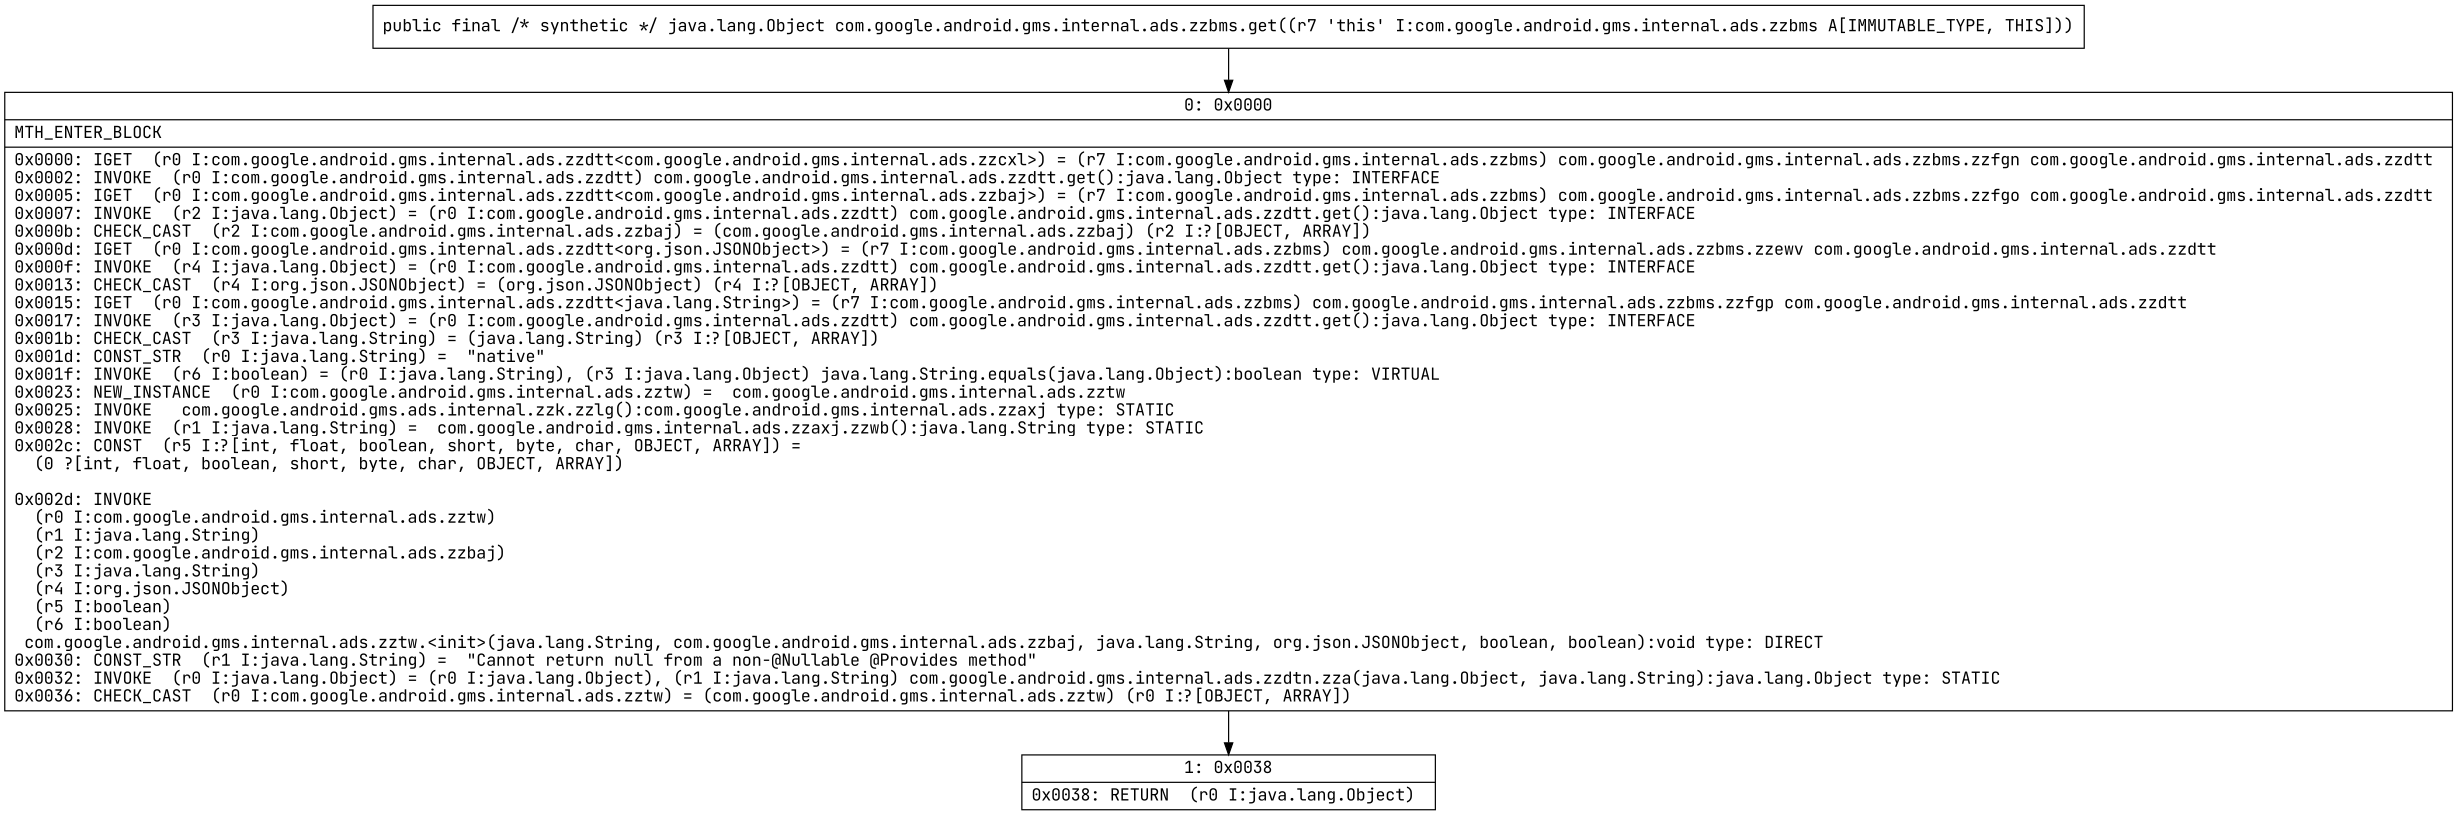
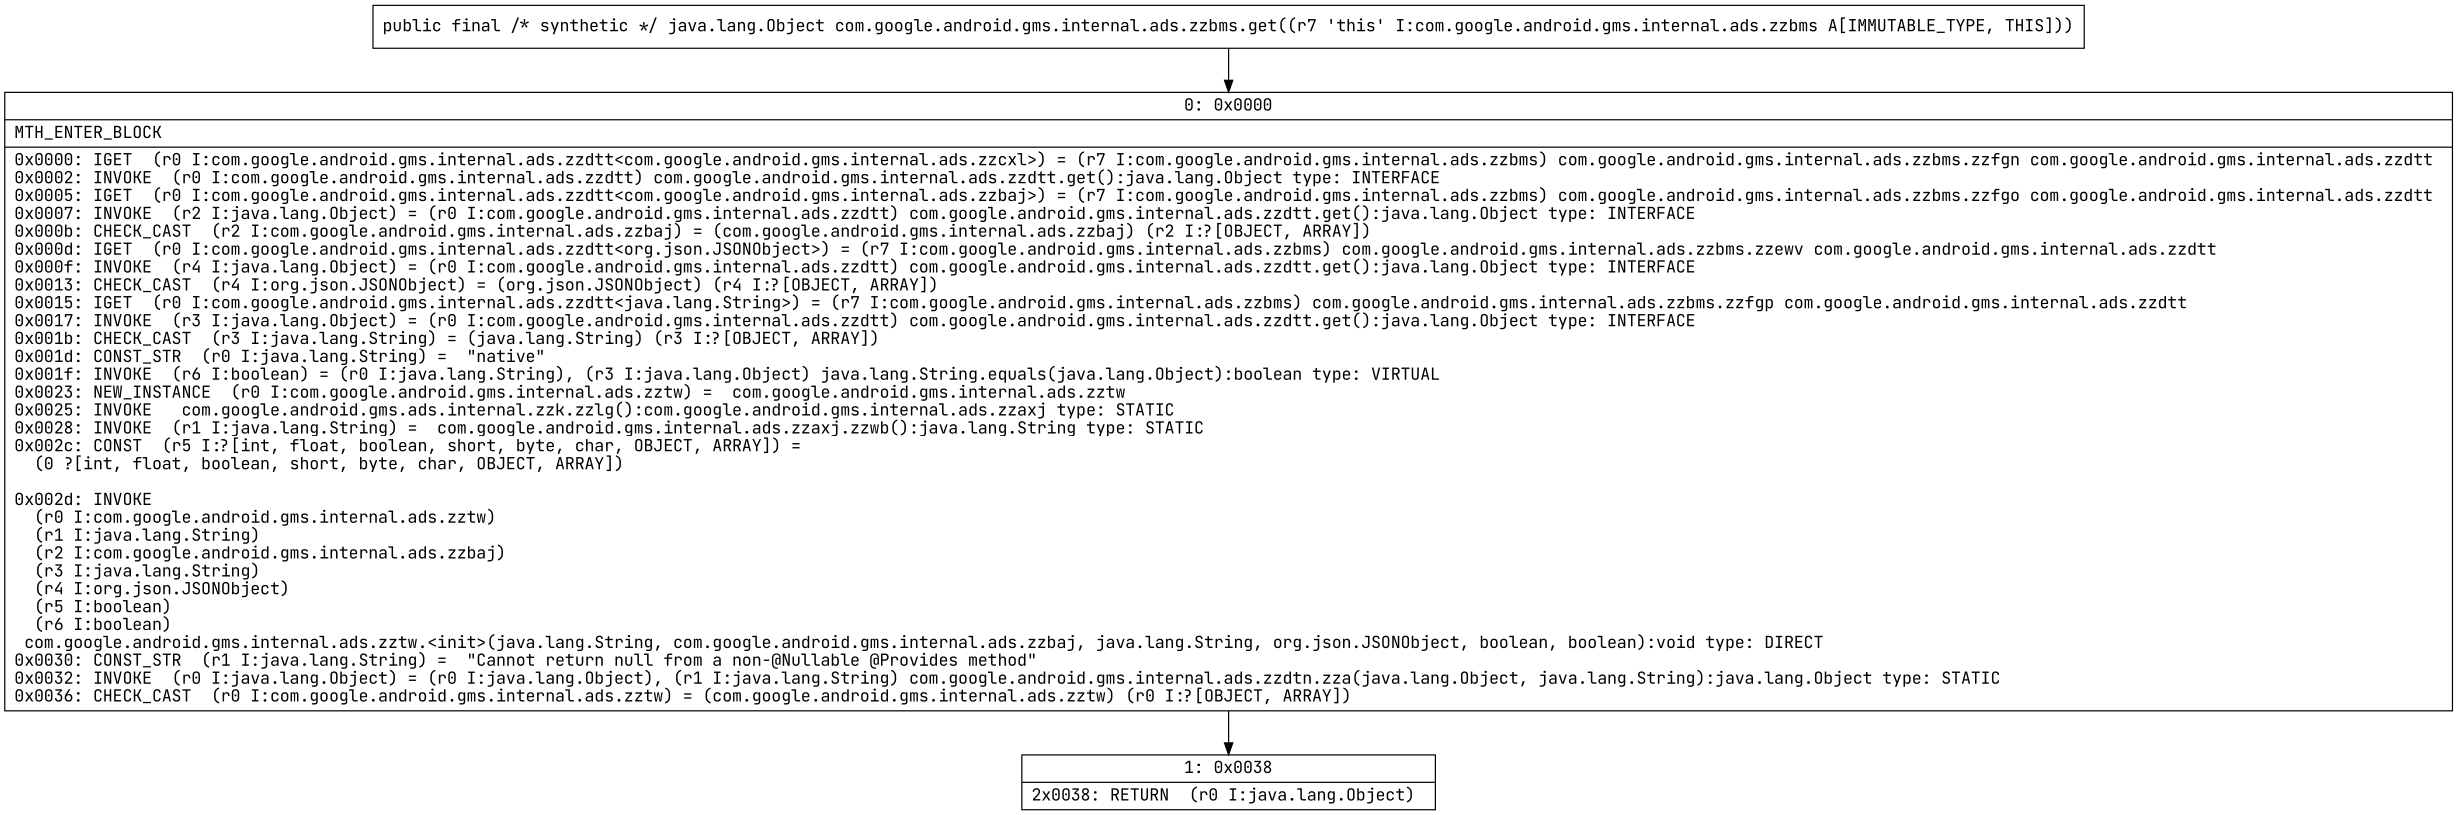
(1229, 795) -> (1229, 795)
